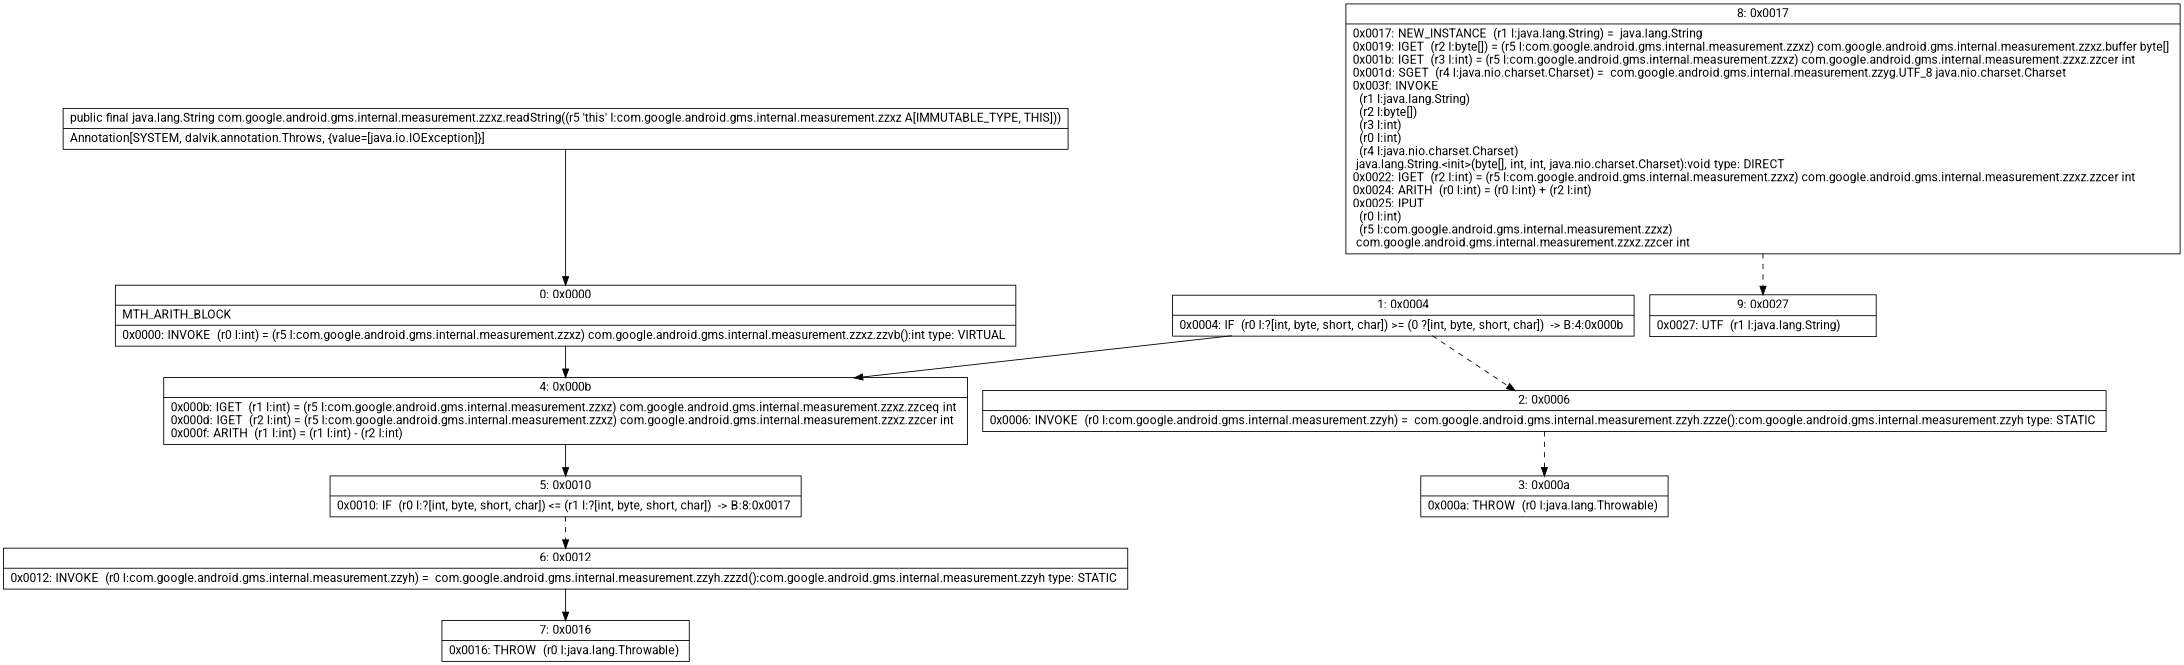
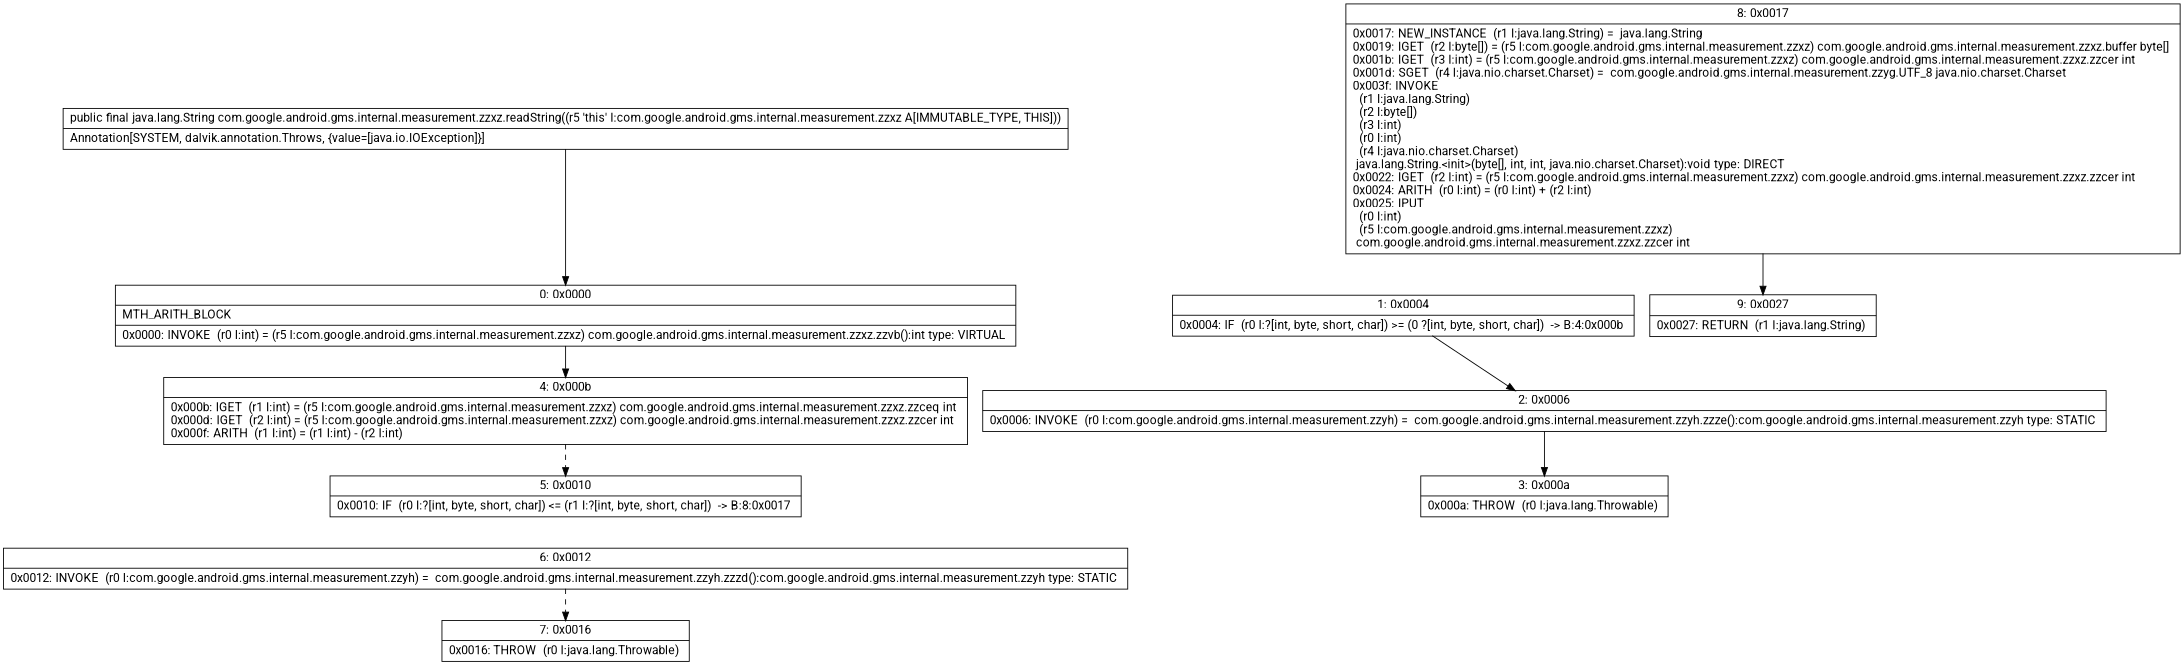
(1763, 270) -> (1763, 270)
(1750, 326) -> (1763, 326)
(1047, 356) -> none
(1470, 361) -> (1470, 361)
(1544, 449) -> (1544, 449)
(566, 456) -> (566, 456)
(566, 528) -> none
(566, 600) -> (566, 600)
